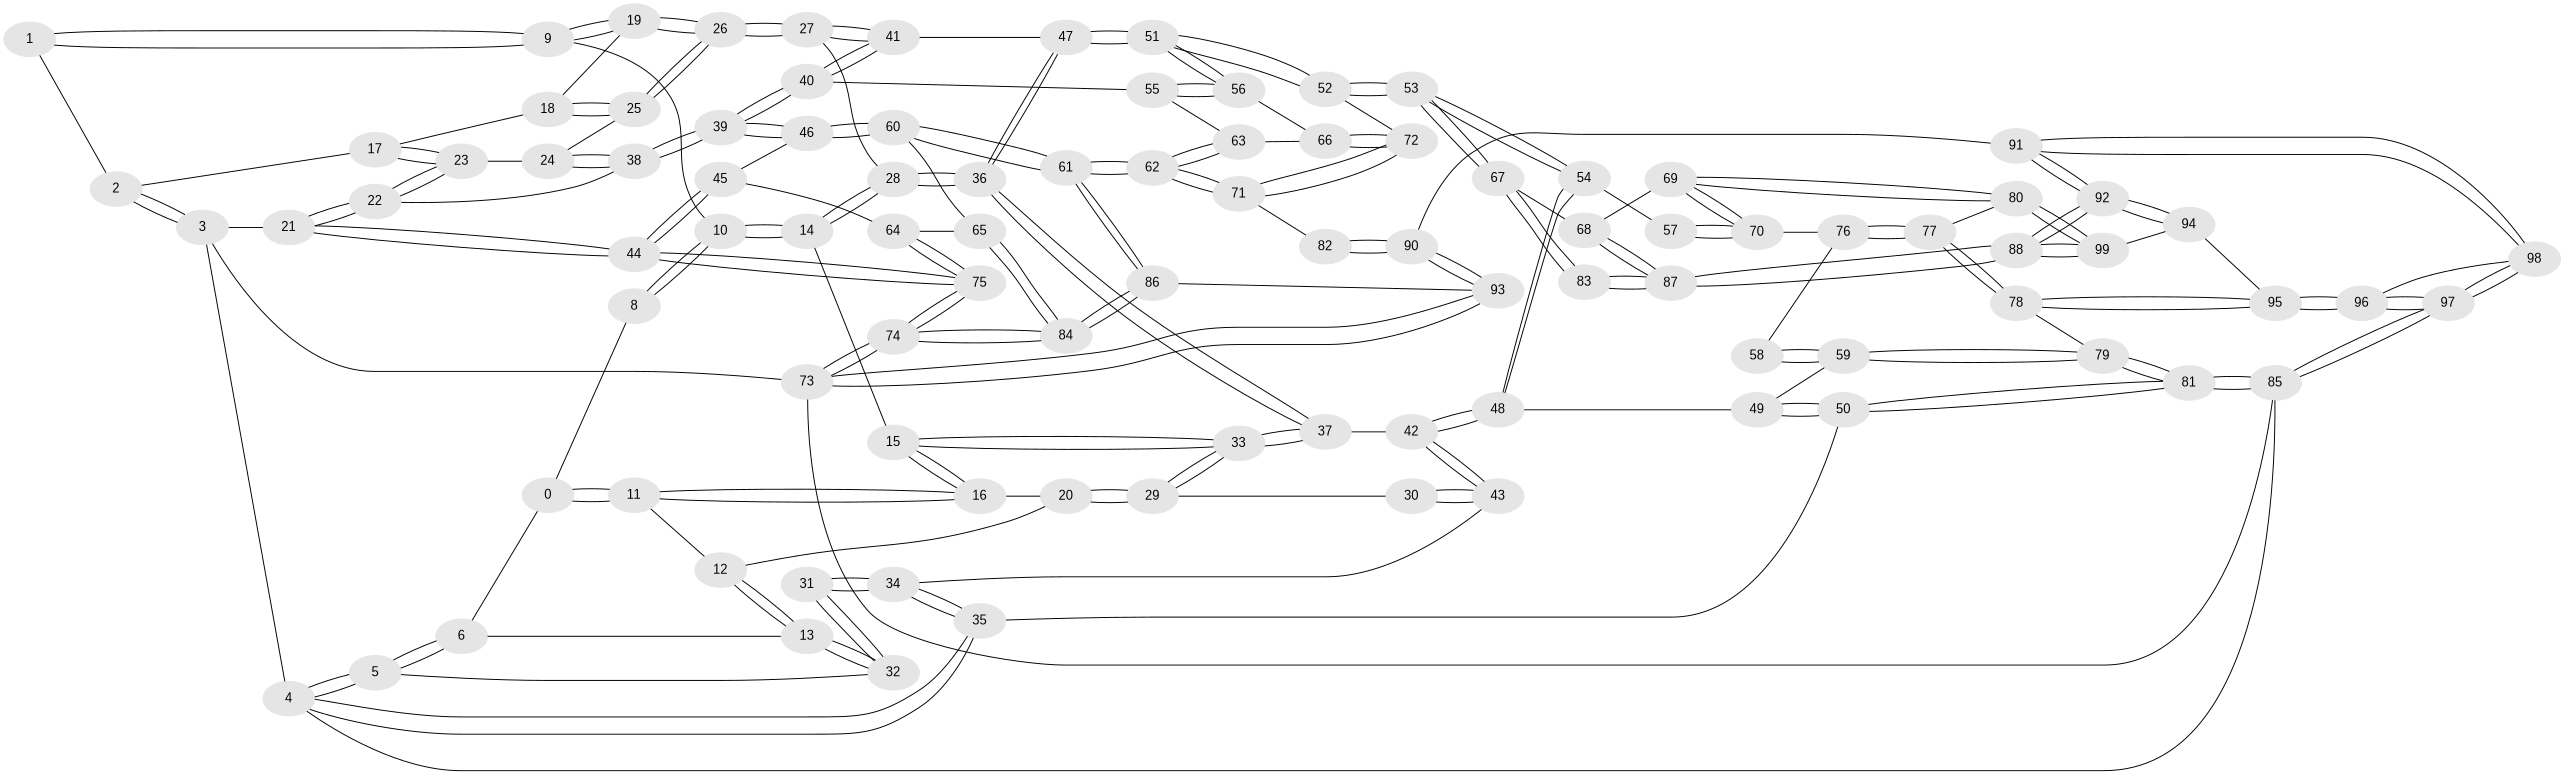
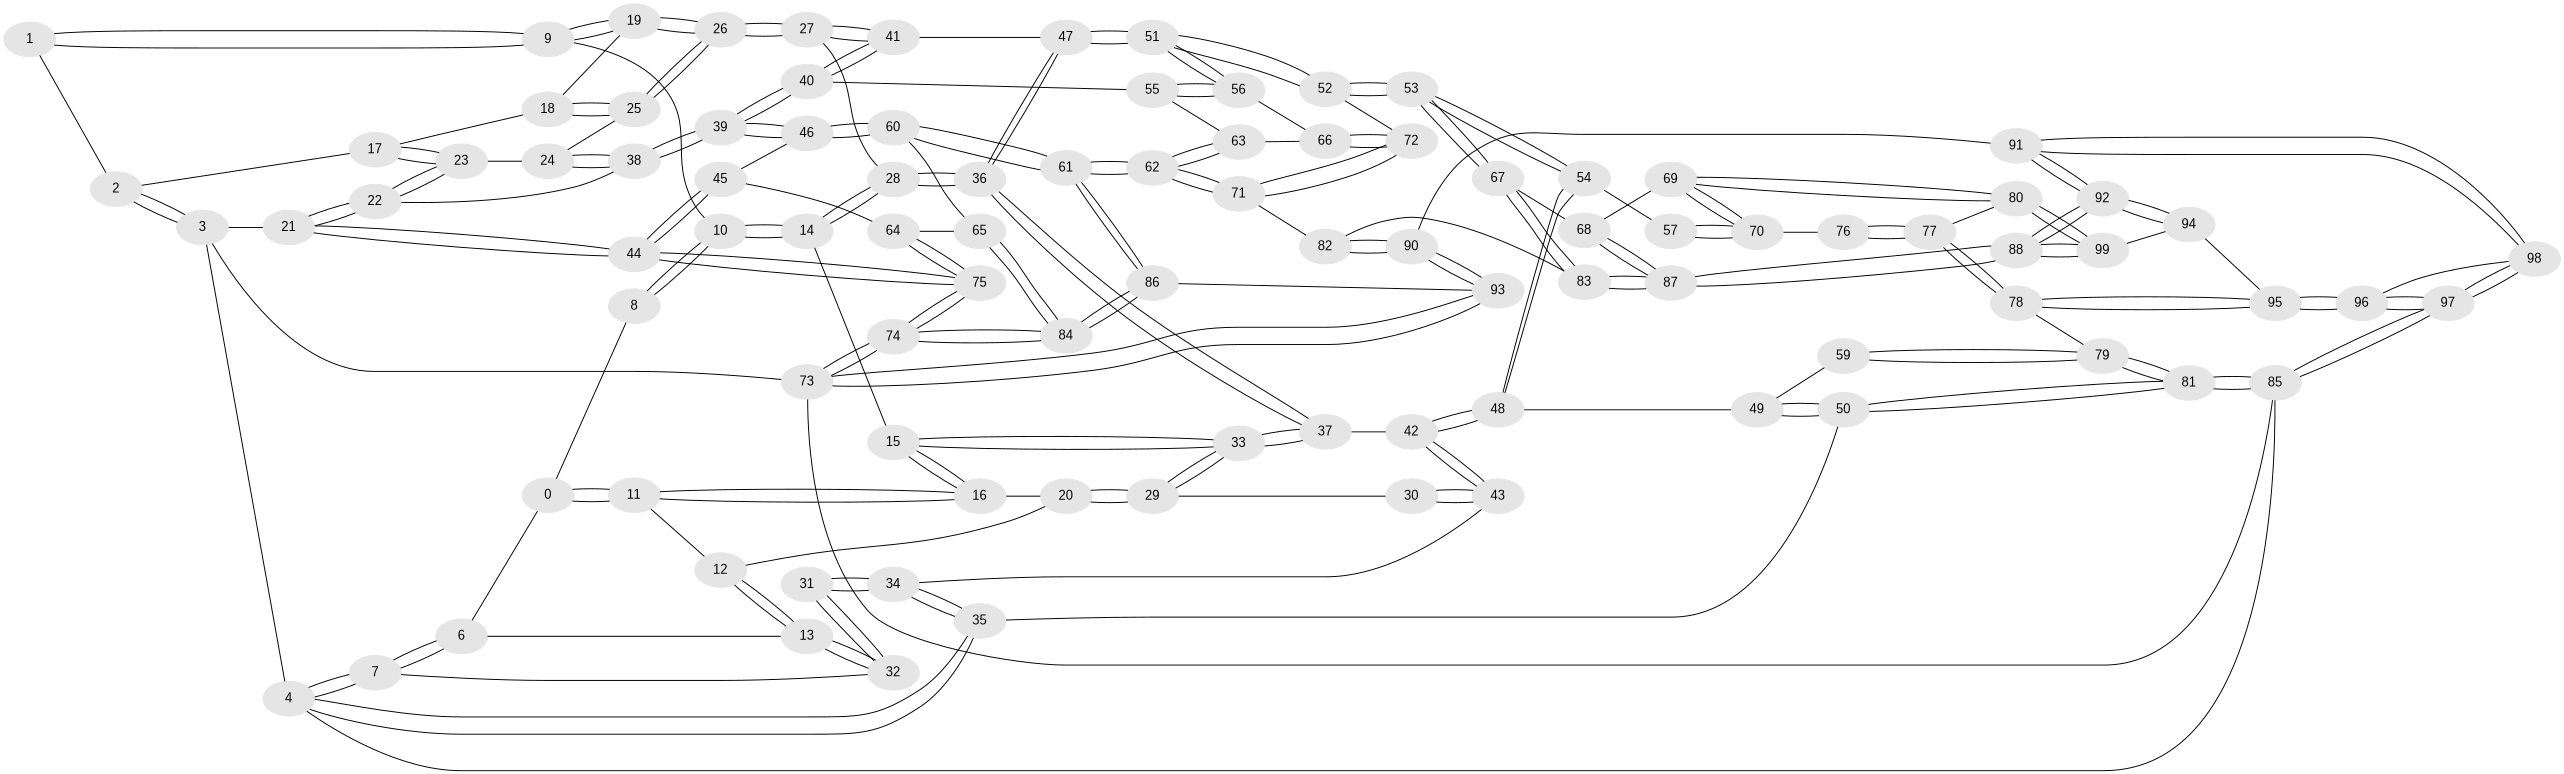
none -> (1458, 226)
(1757, 356) -> none
(375, 673) -> (375, 673)
